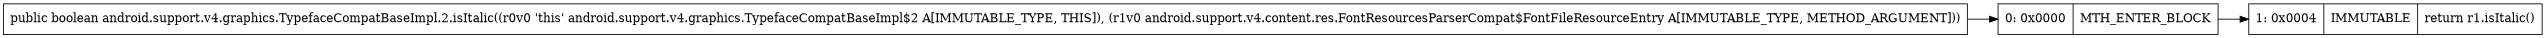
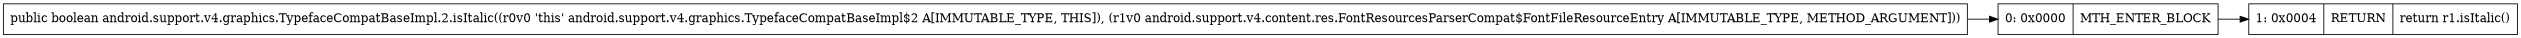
(2371, 19) -> (2358, 19)
